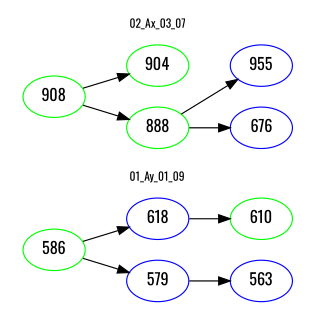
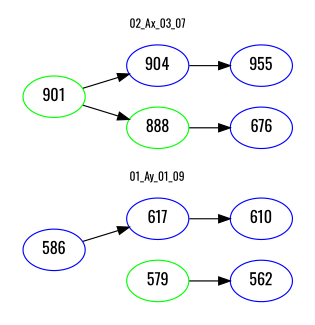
(158, 66) -> (158, 66)
(54, 97) -> (54, 97)
(205, 100) -> (204, 66)
(158, 219) -> (158, 219)
(261, 219) -> (261, 219)
(54, 250) -> (54, 250)
(100, 264) -> none
(158, 281) -> (158, 281)
(261, 281) -> (261, 281)
